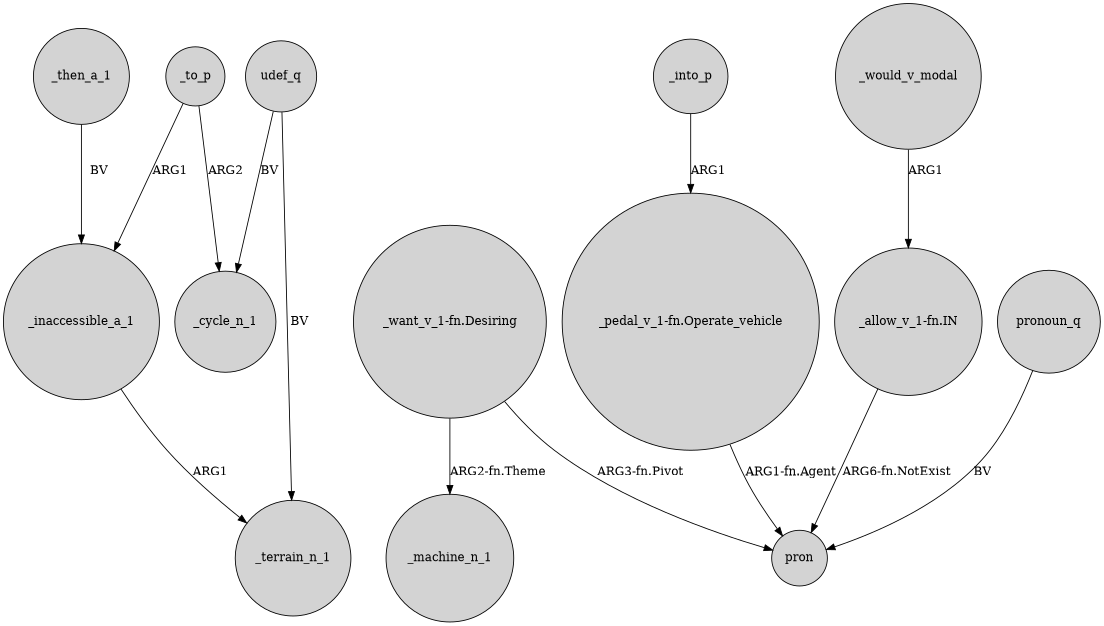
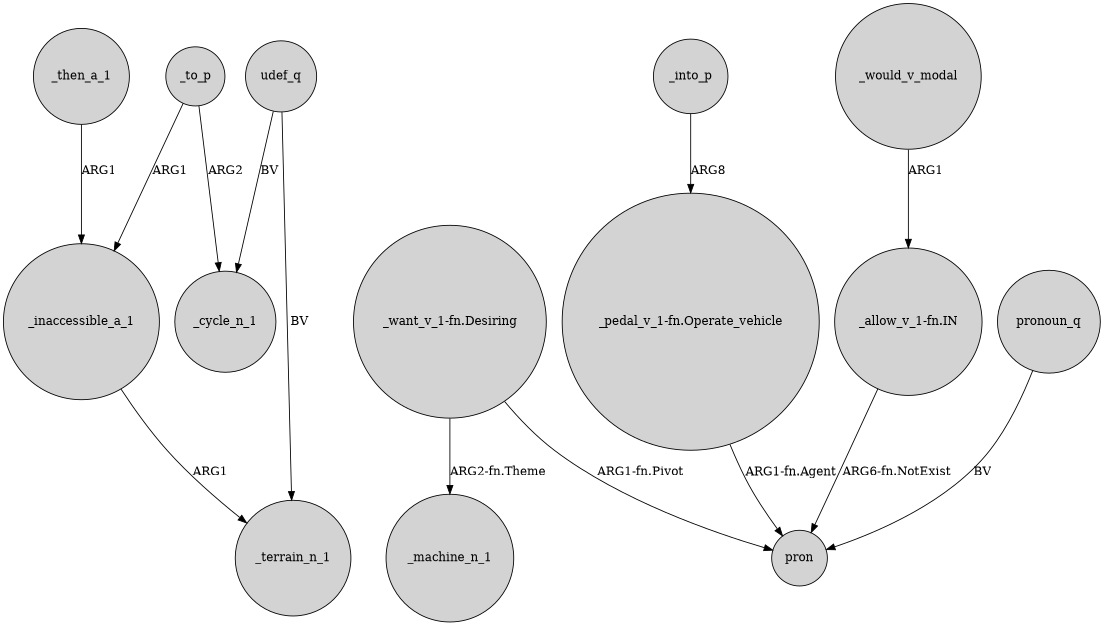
(99, 171) -> (99, 171)
(708, 171) -> (708, 171)
(641, 472) -> (641, 472)
